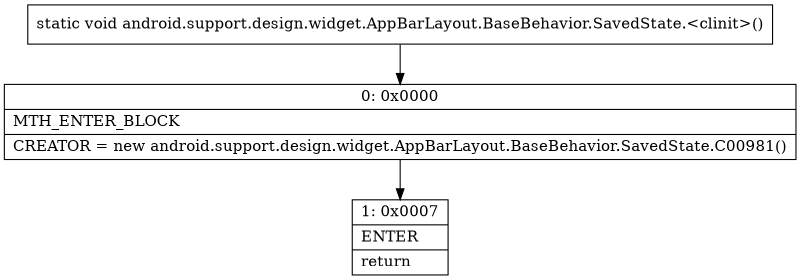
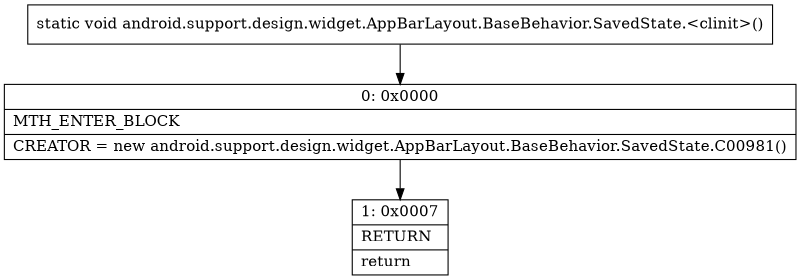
(390, 237) -> (396, 237)
